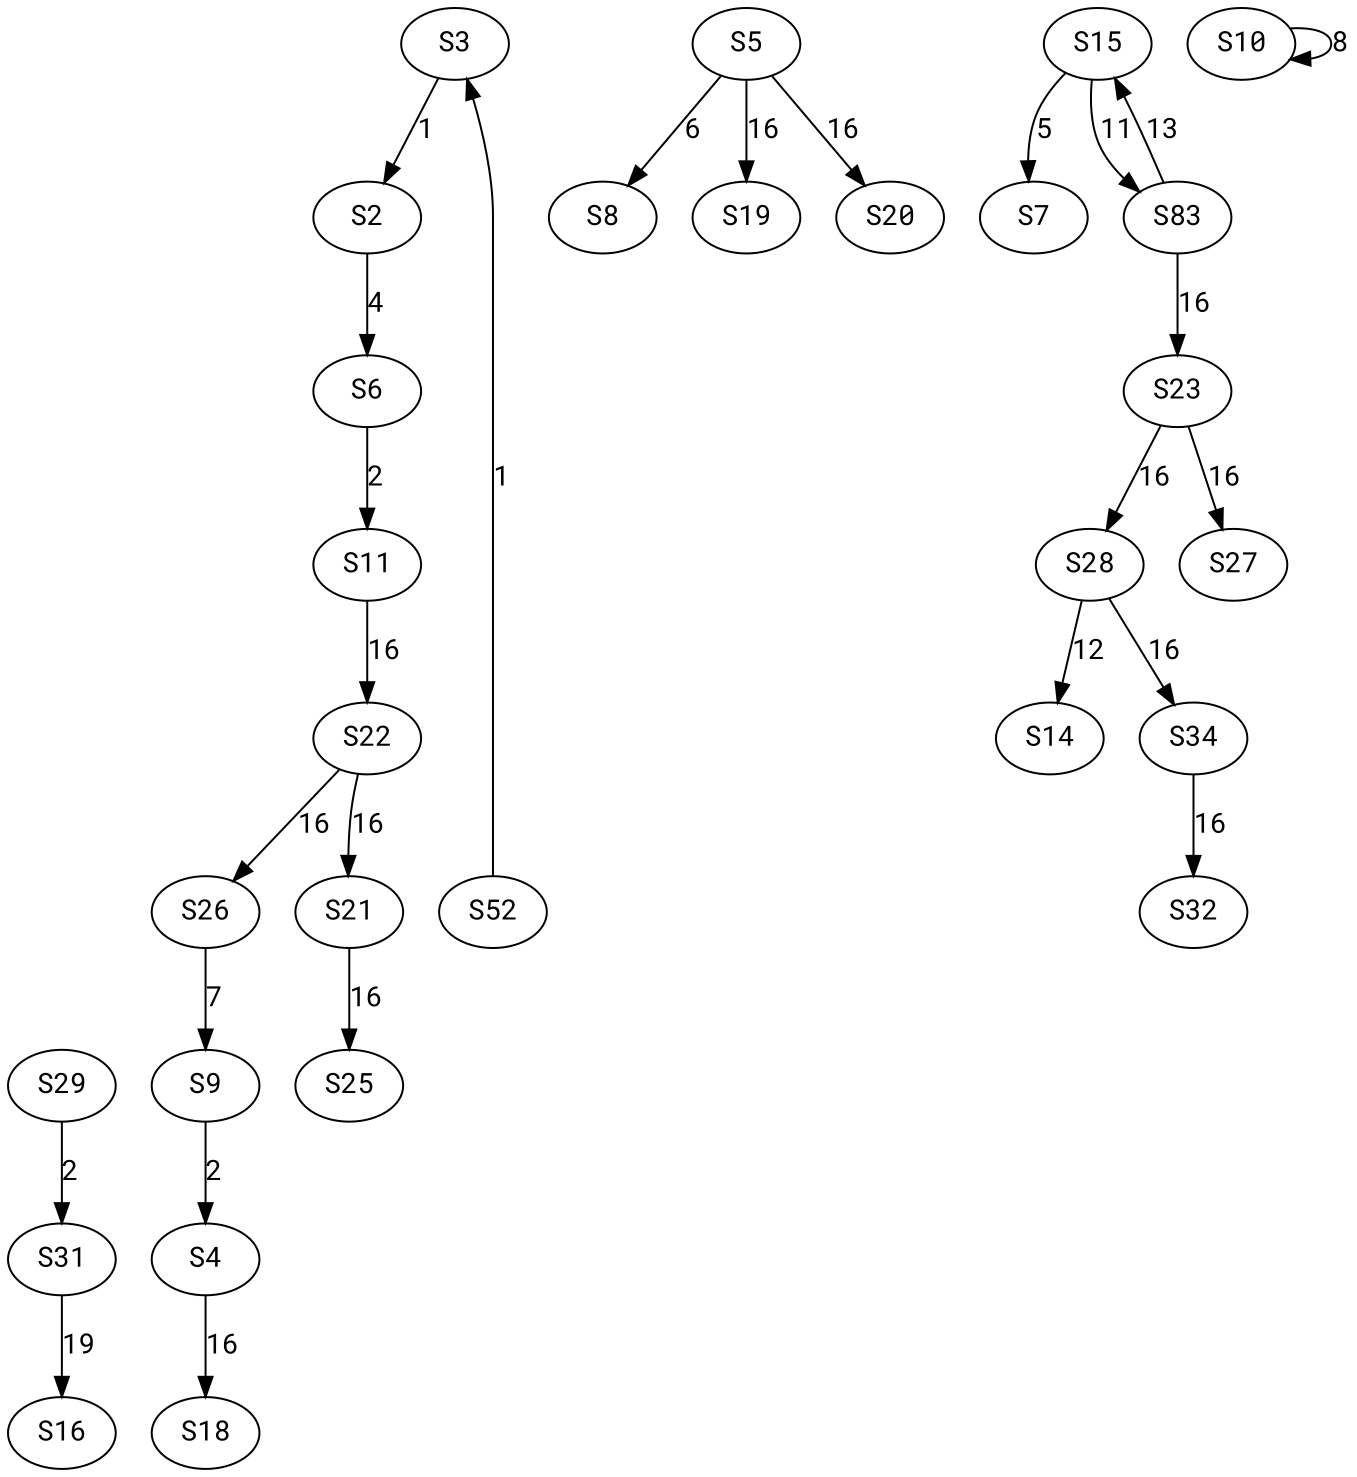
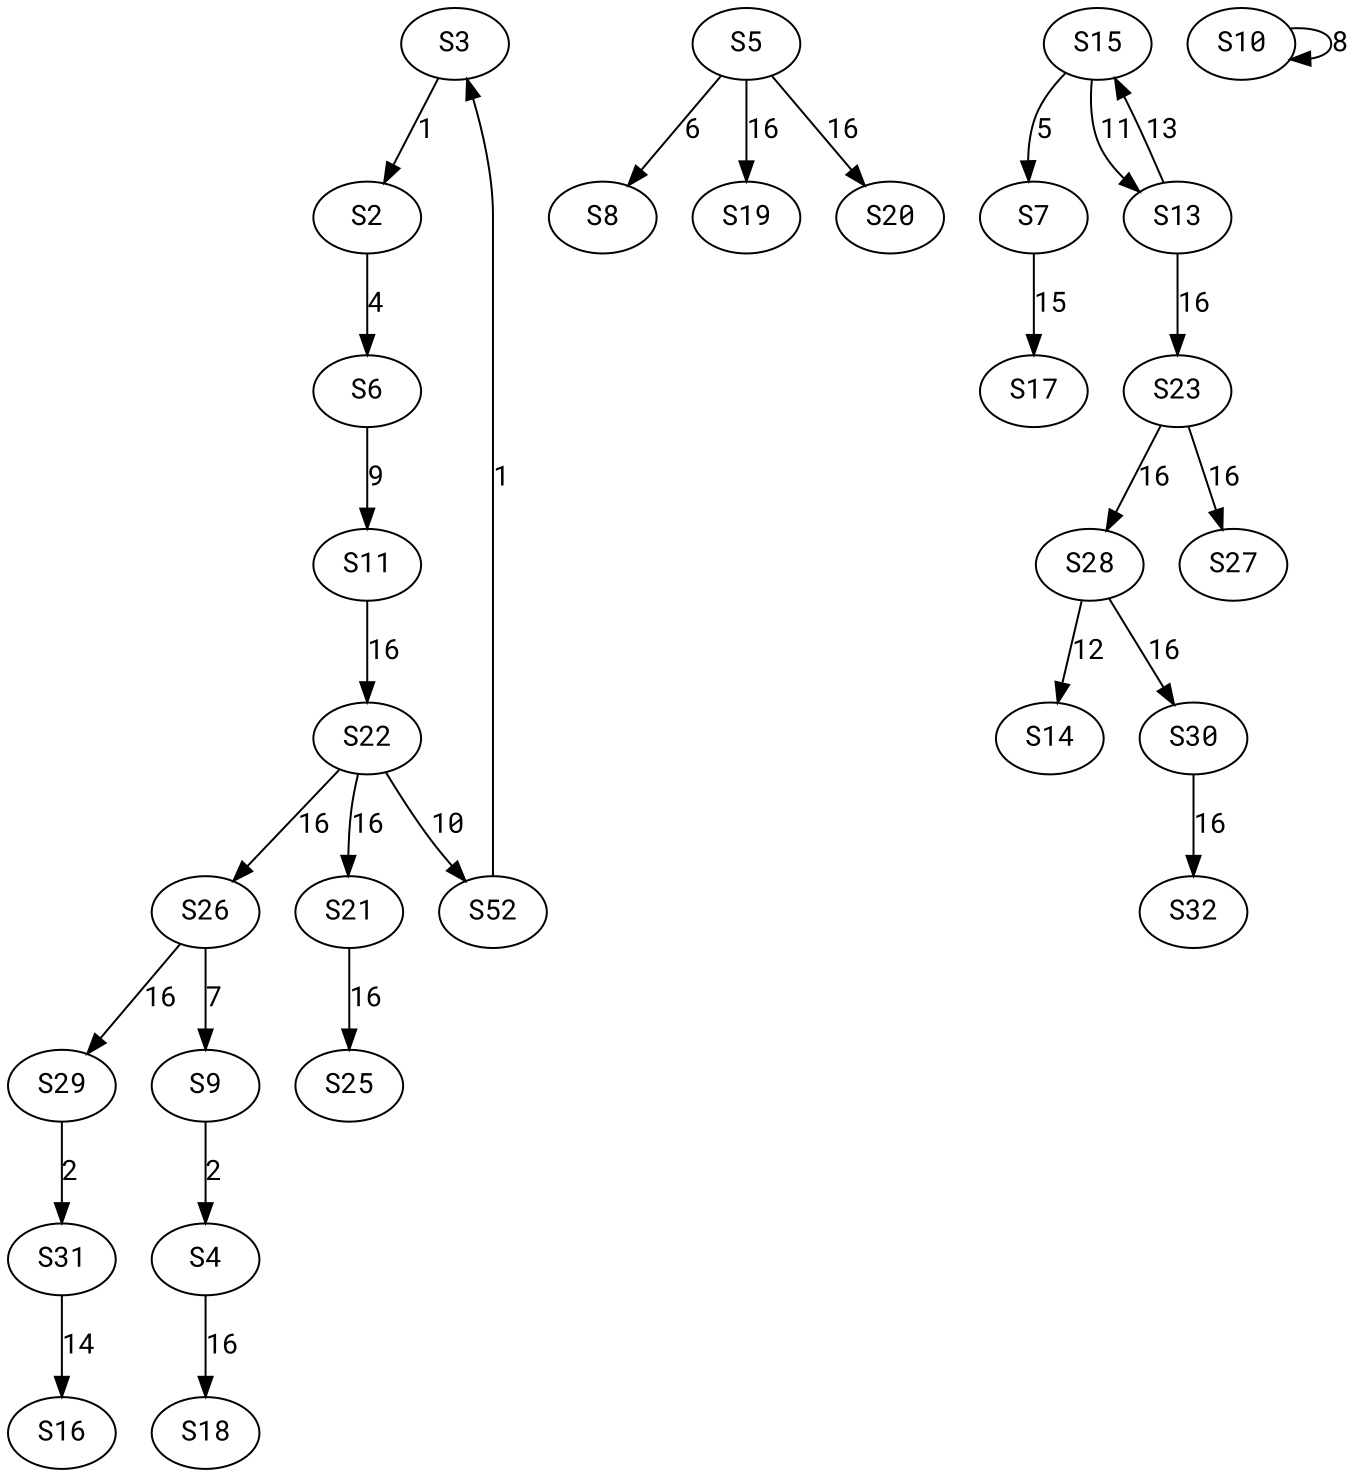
(1178, 218) -> (1178, 218)
none -> (1034, 391)
(376, 478) -> (376, 478)
(1194, 738) -> (1194, 738)
none -> (417, 821)
none -> (140, 991)
(79, 1346) -> (79, 1346)
